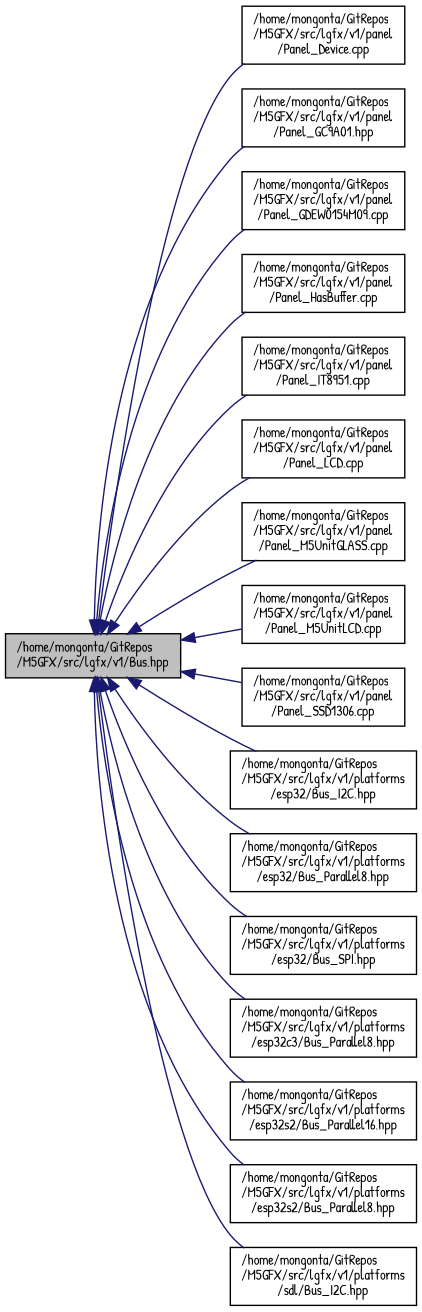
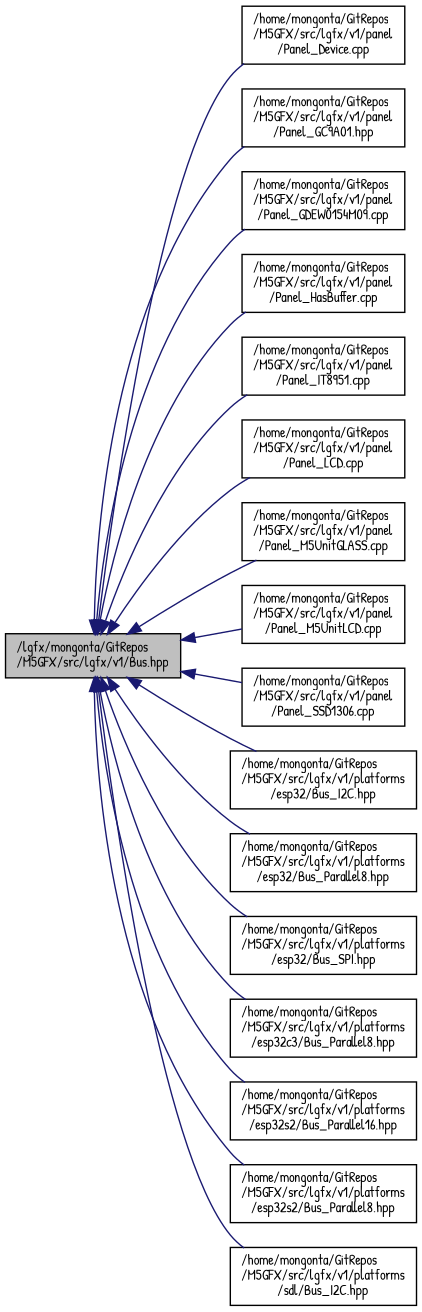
(93, 656) -> (93, 656)
